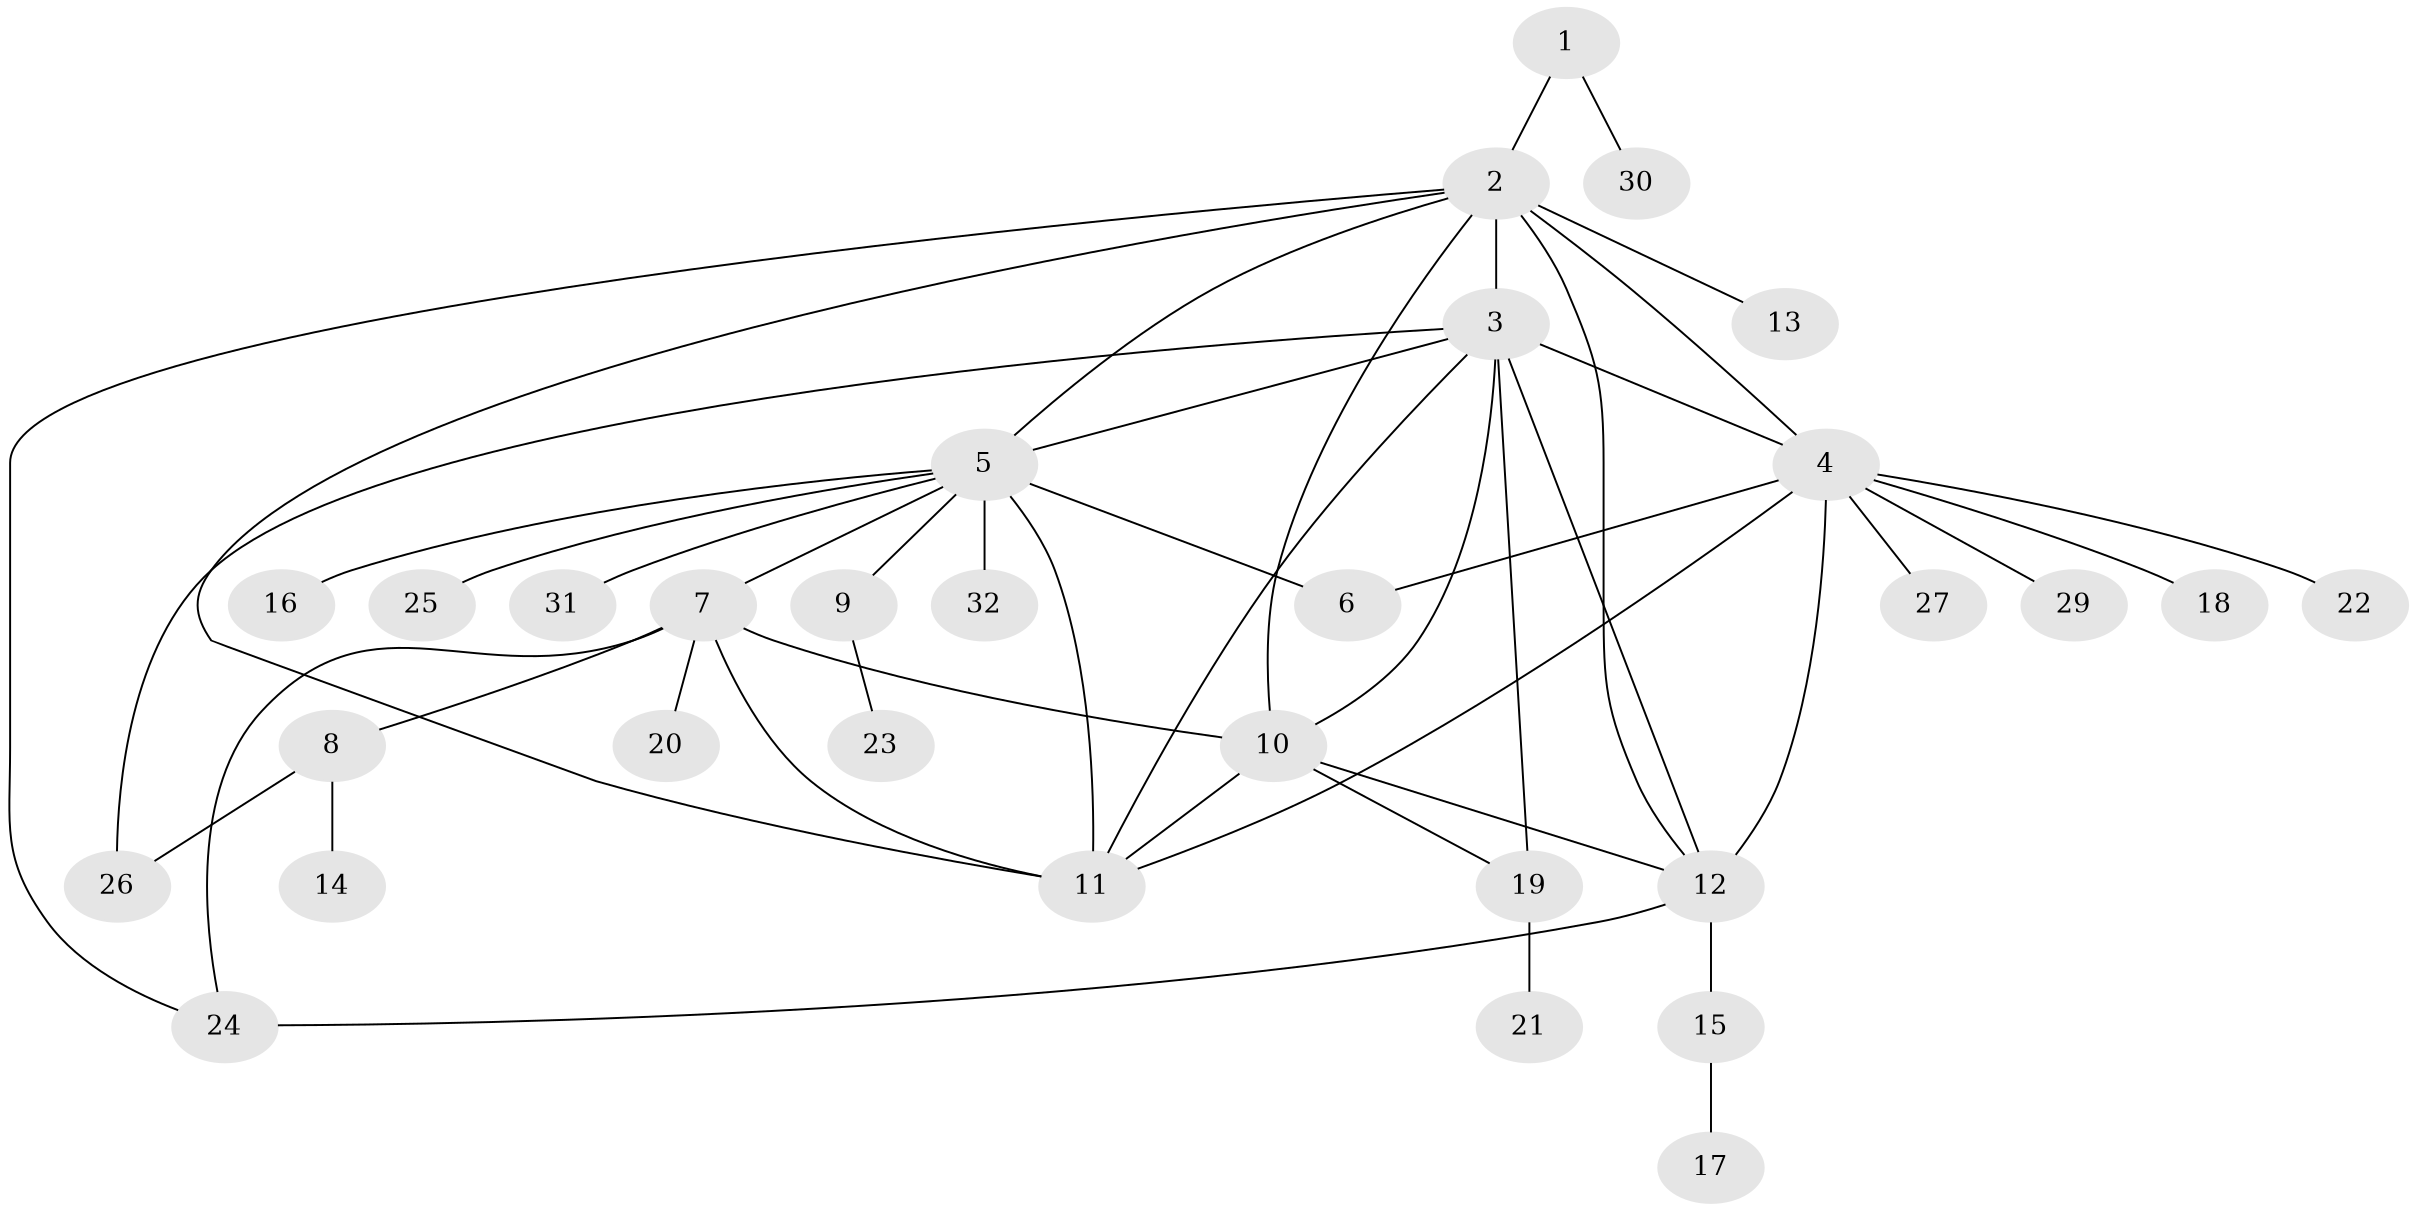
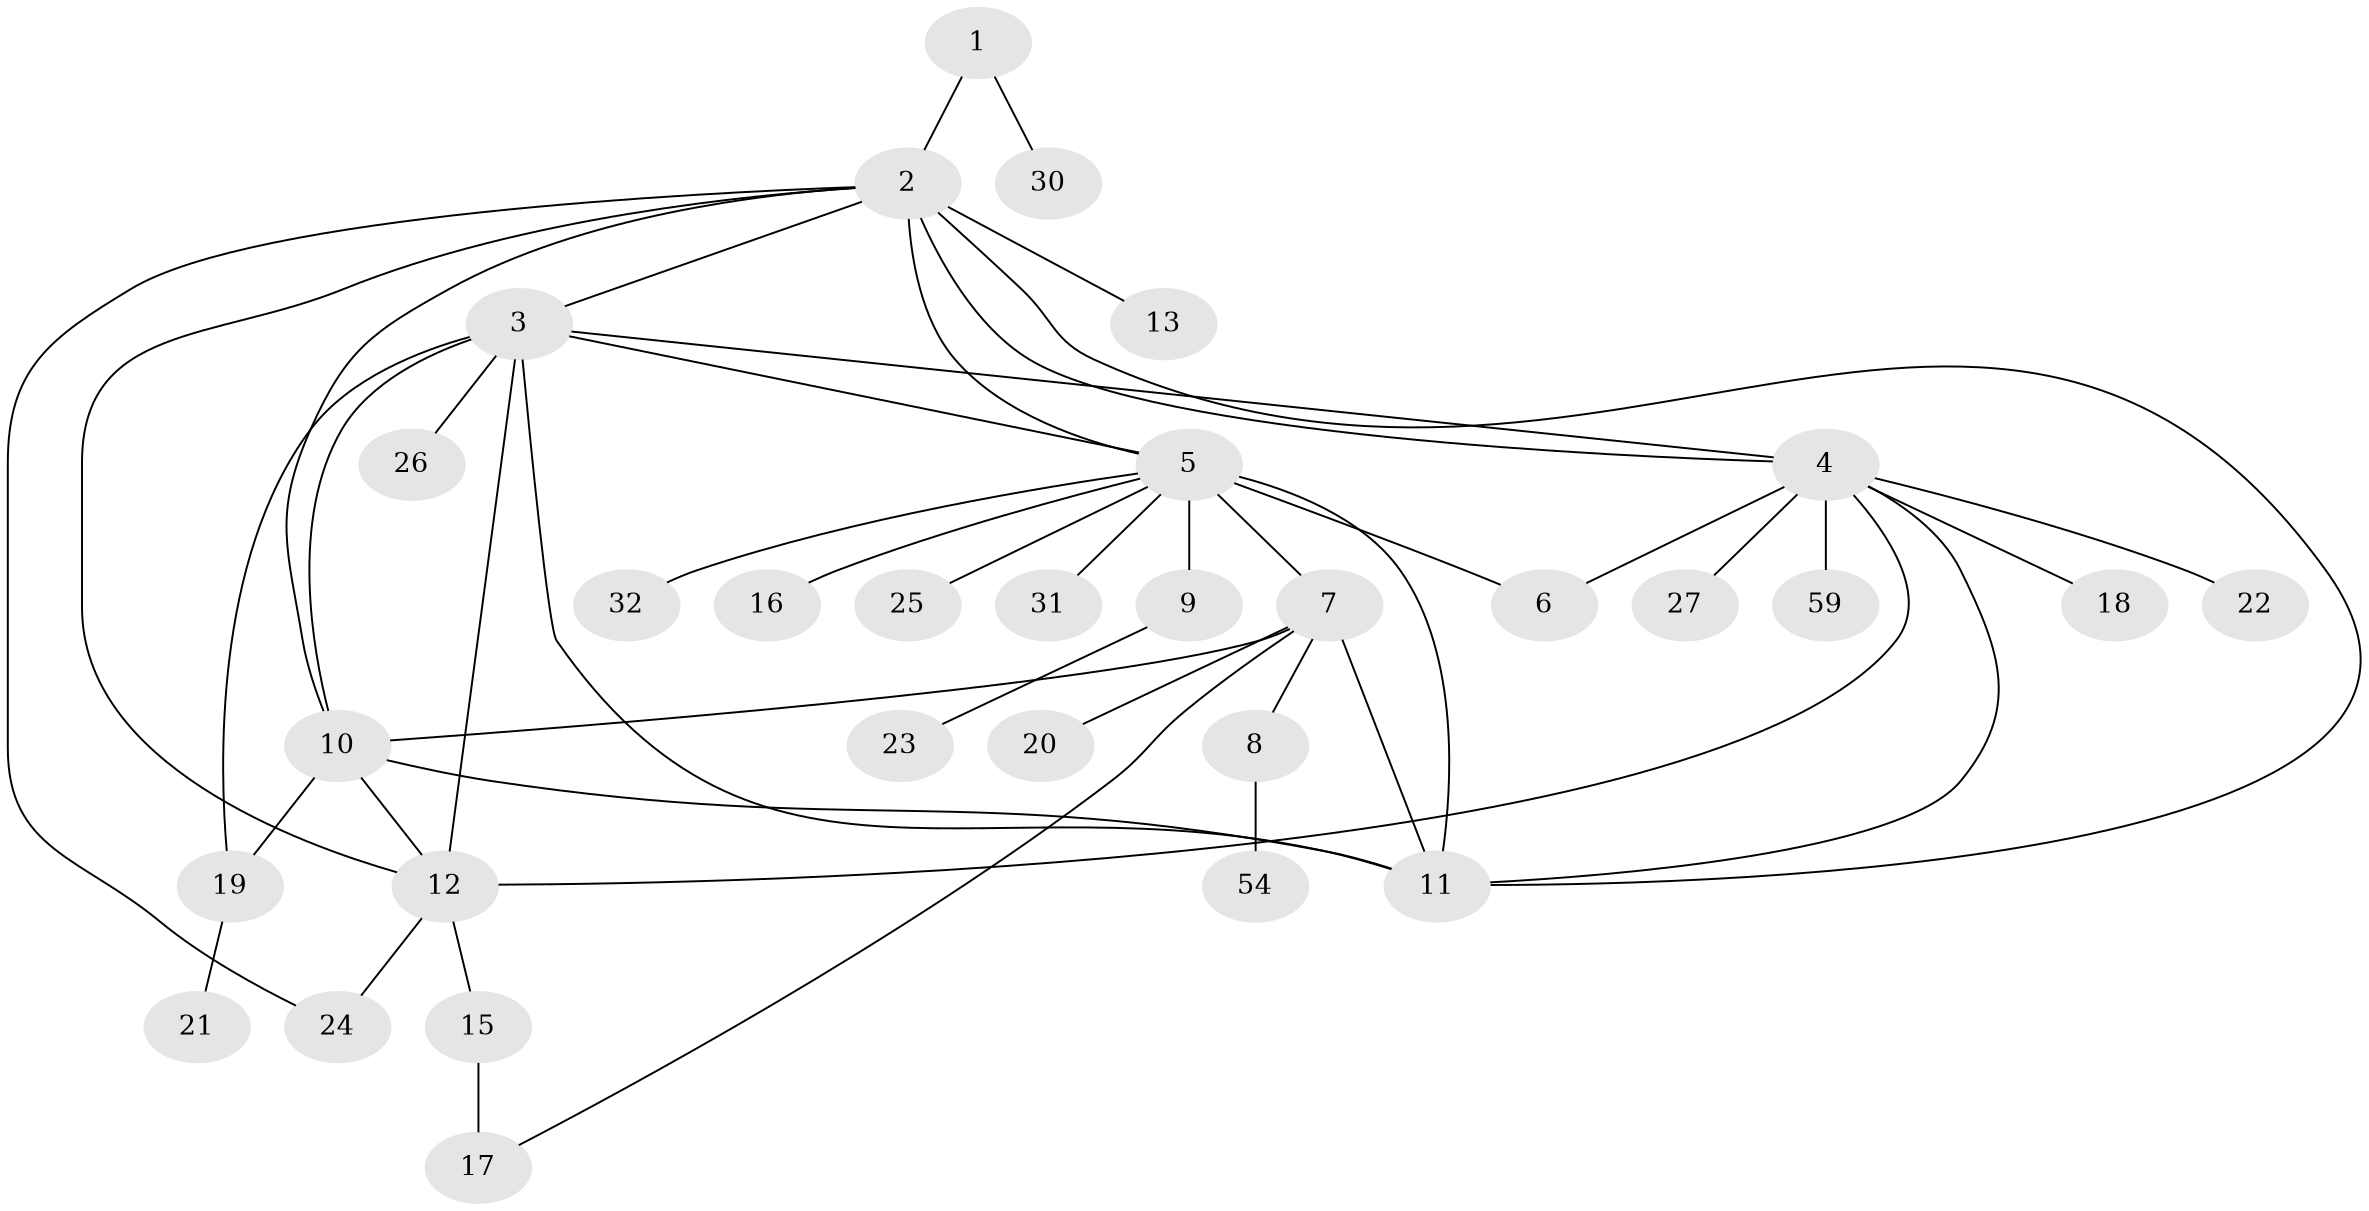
(2074, 605) -> (1826, 605)
(329, 663) -> (923, 912)
(228, 814) -> none
(332, 887) -> (1256, 887)
